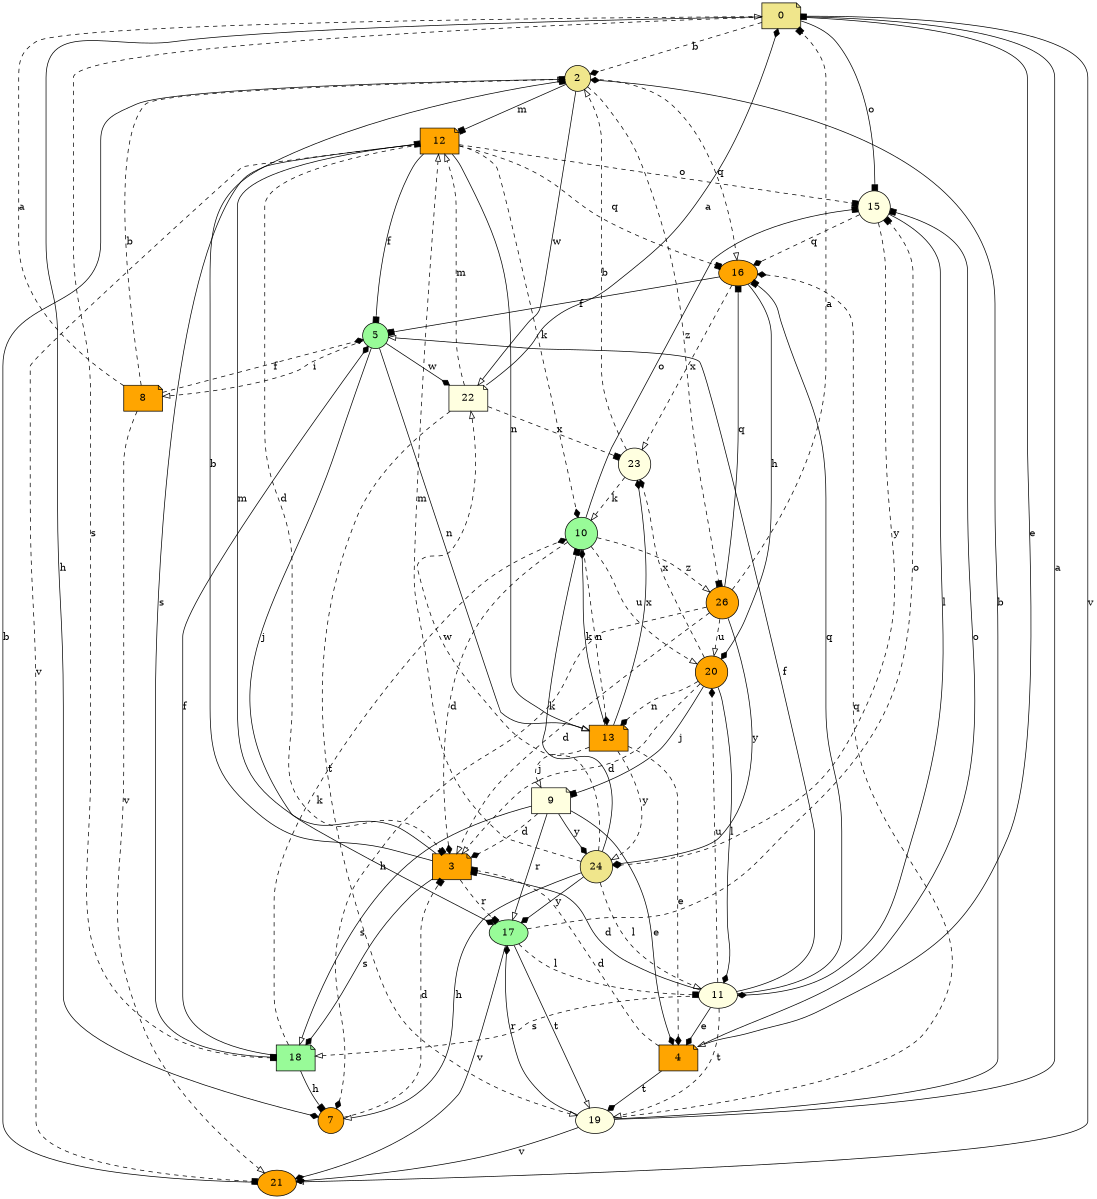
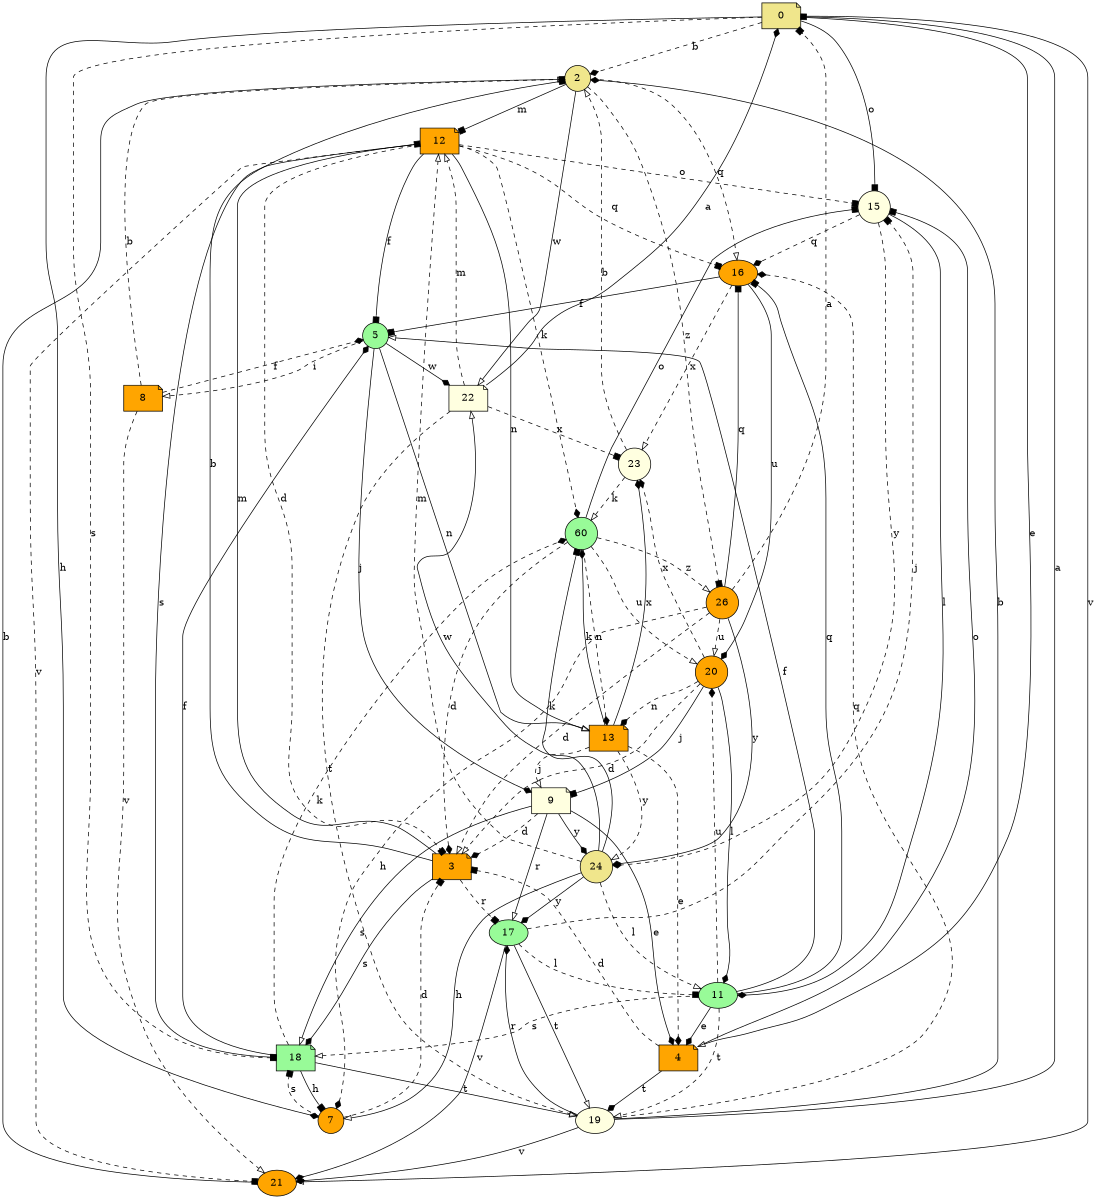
(199, 27) -> none
(775, 464) -> (775, 464)
(581, 533) -> (581, 533)
(916, 568) -> (916, 568)
(449, 653) -> (449, 653)
(251, 685) -> (360, 606)
(590, 927) -> none
(718, 995) -> (718, 995)
none -> (442, 1089)
none -> (296, 1102)
